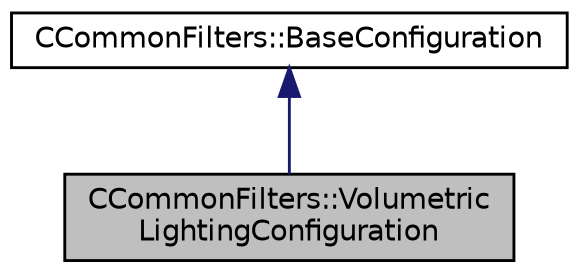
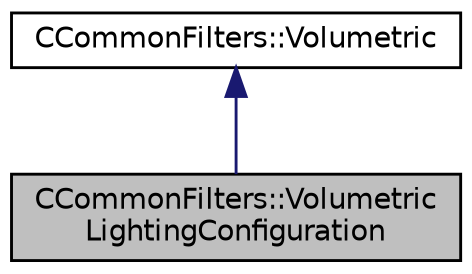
(289, 40) -> (236, 40)
